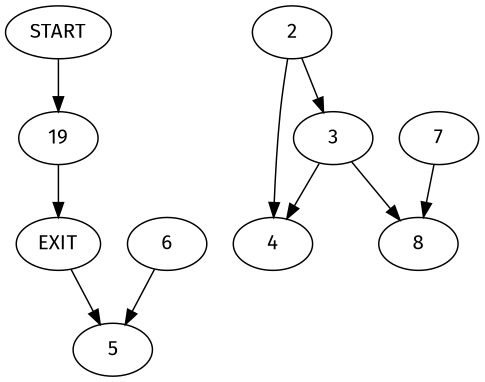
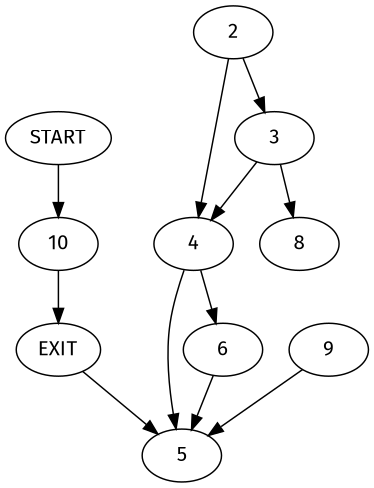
(58, 138) -> (58, 244)
(439, 138) -> none
none -> (206, 290)
none -> (168, 341)
none -> (329, 350)
